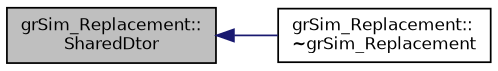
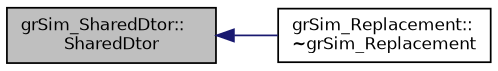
(111, 35) -> (111, 35)
